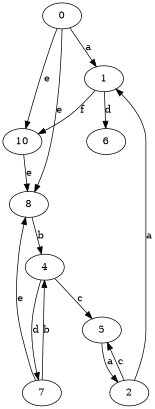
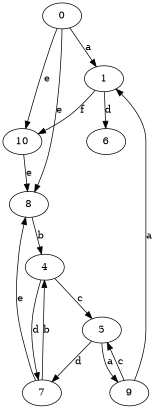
none -> (75, 359)
(129, 393) -> (129, 393)
